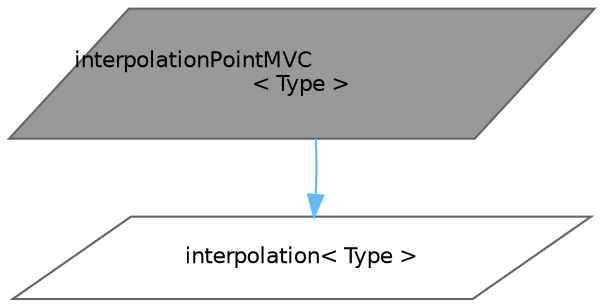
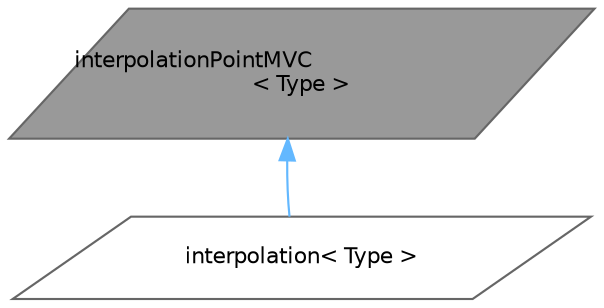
(316, 167) -> (288, 189)
